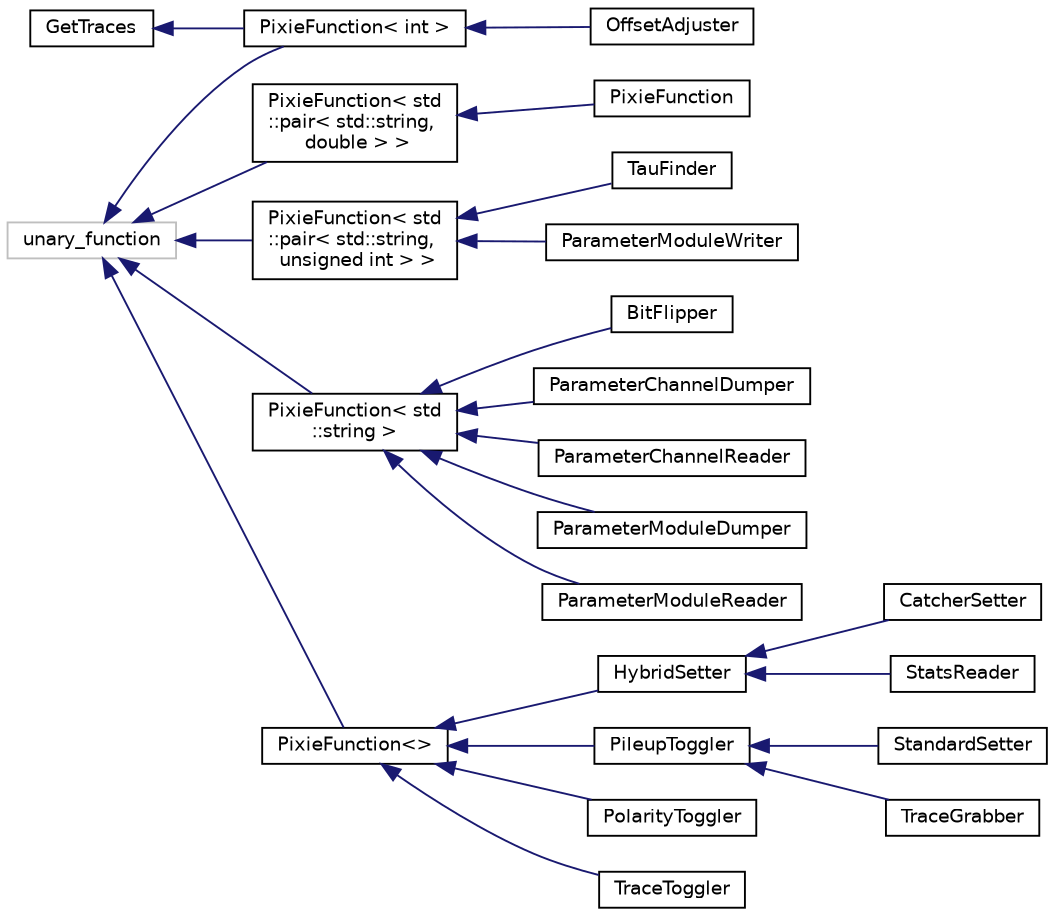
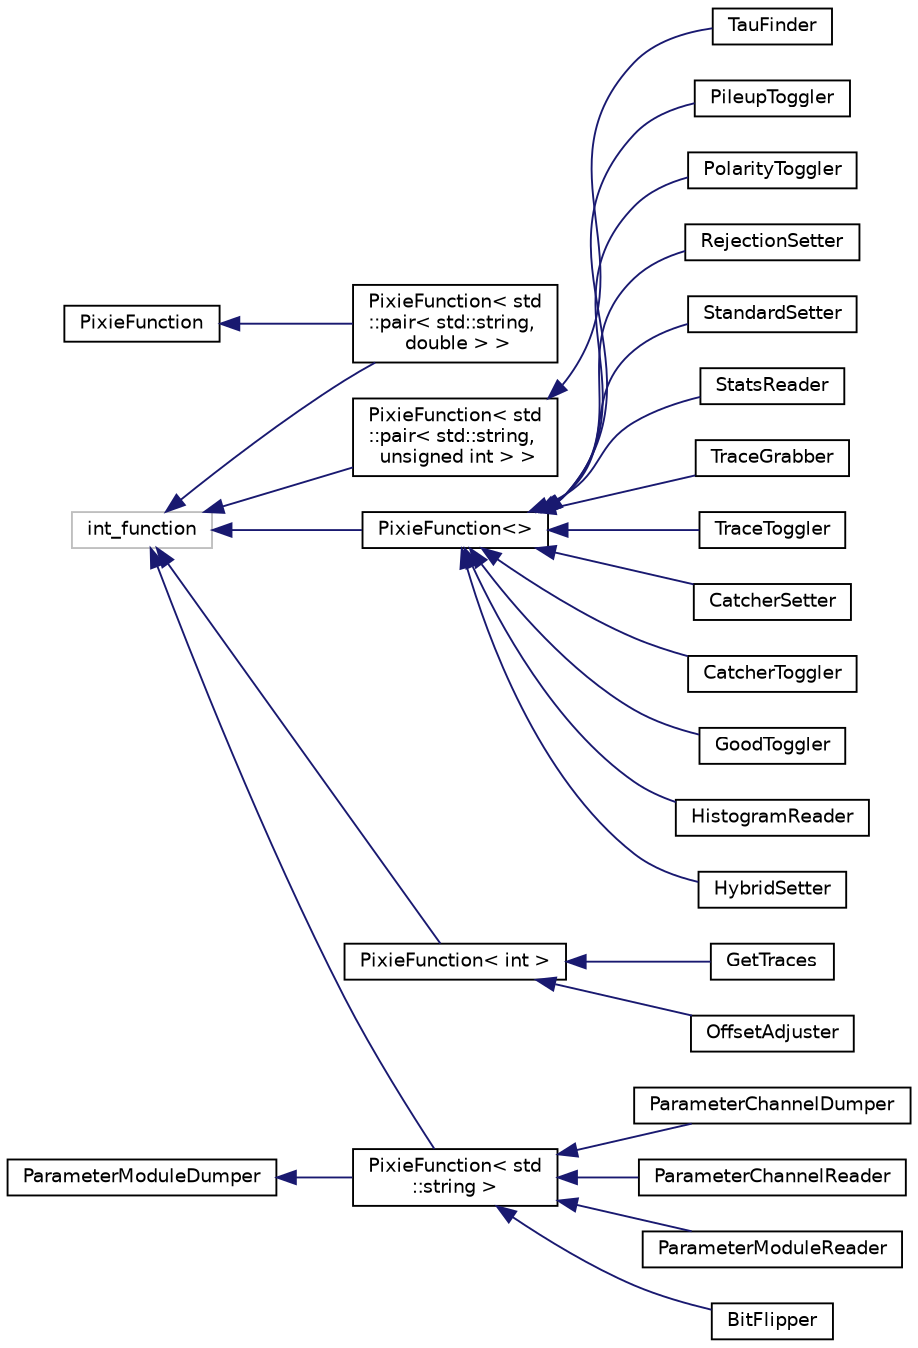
(208, 28) -> (648, 962)
(536, 109) -> (296, 324)
(92, 240) -> (142, 530)
(672, 242) -> none
none -> (772, 242)
(516, 488) -> (324, 1177)
(827, 636) -> (624, 568)
none -> (772, 674)
(828, 674) -> (614, 438)
none -> (772, 746)
(824, 746) -> (618, 367)
(827, 784) -> (625, 491)
none -> (772, 818)
